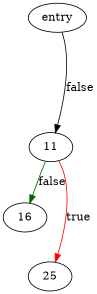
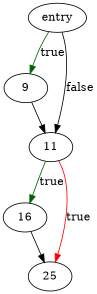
none -> (26, 88)
(52, 182) -> (52, 182)
none -> (36, 243)
